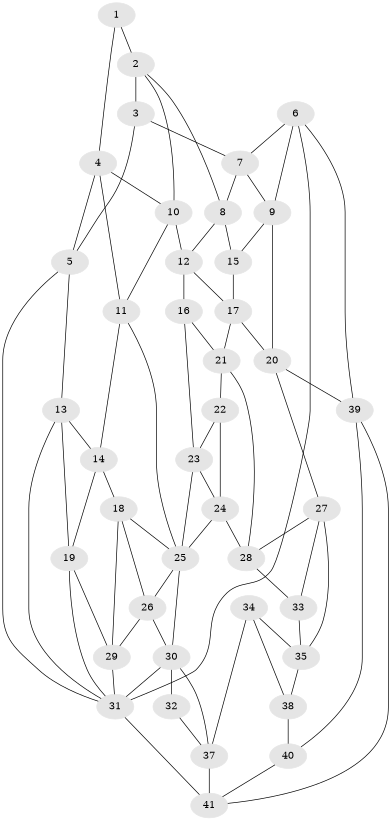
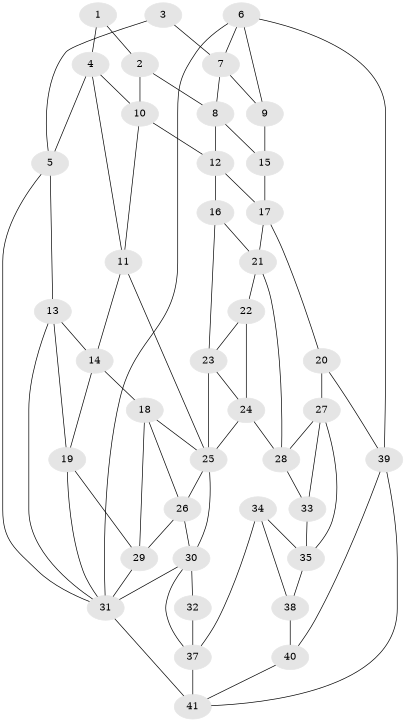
(136, 89) -> none
(272, 287) -> none
